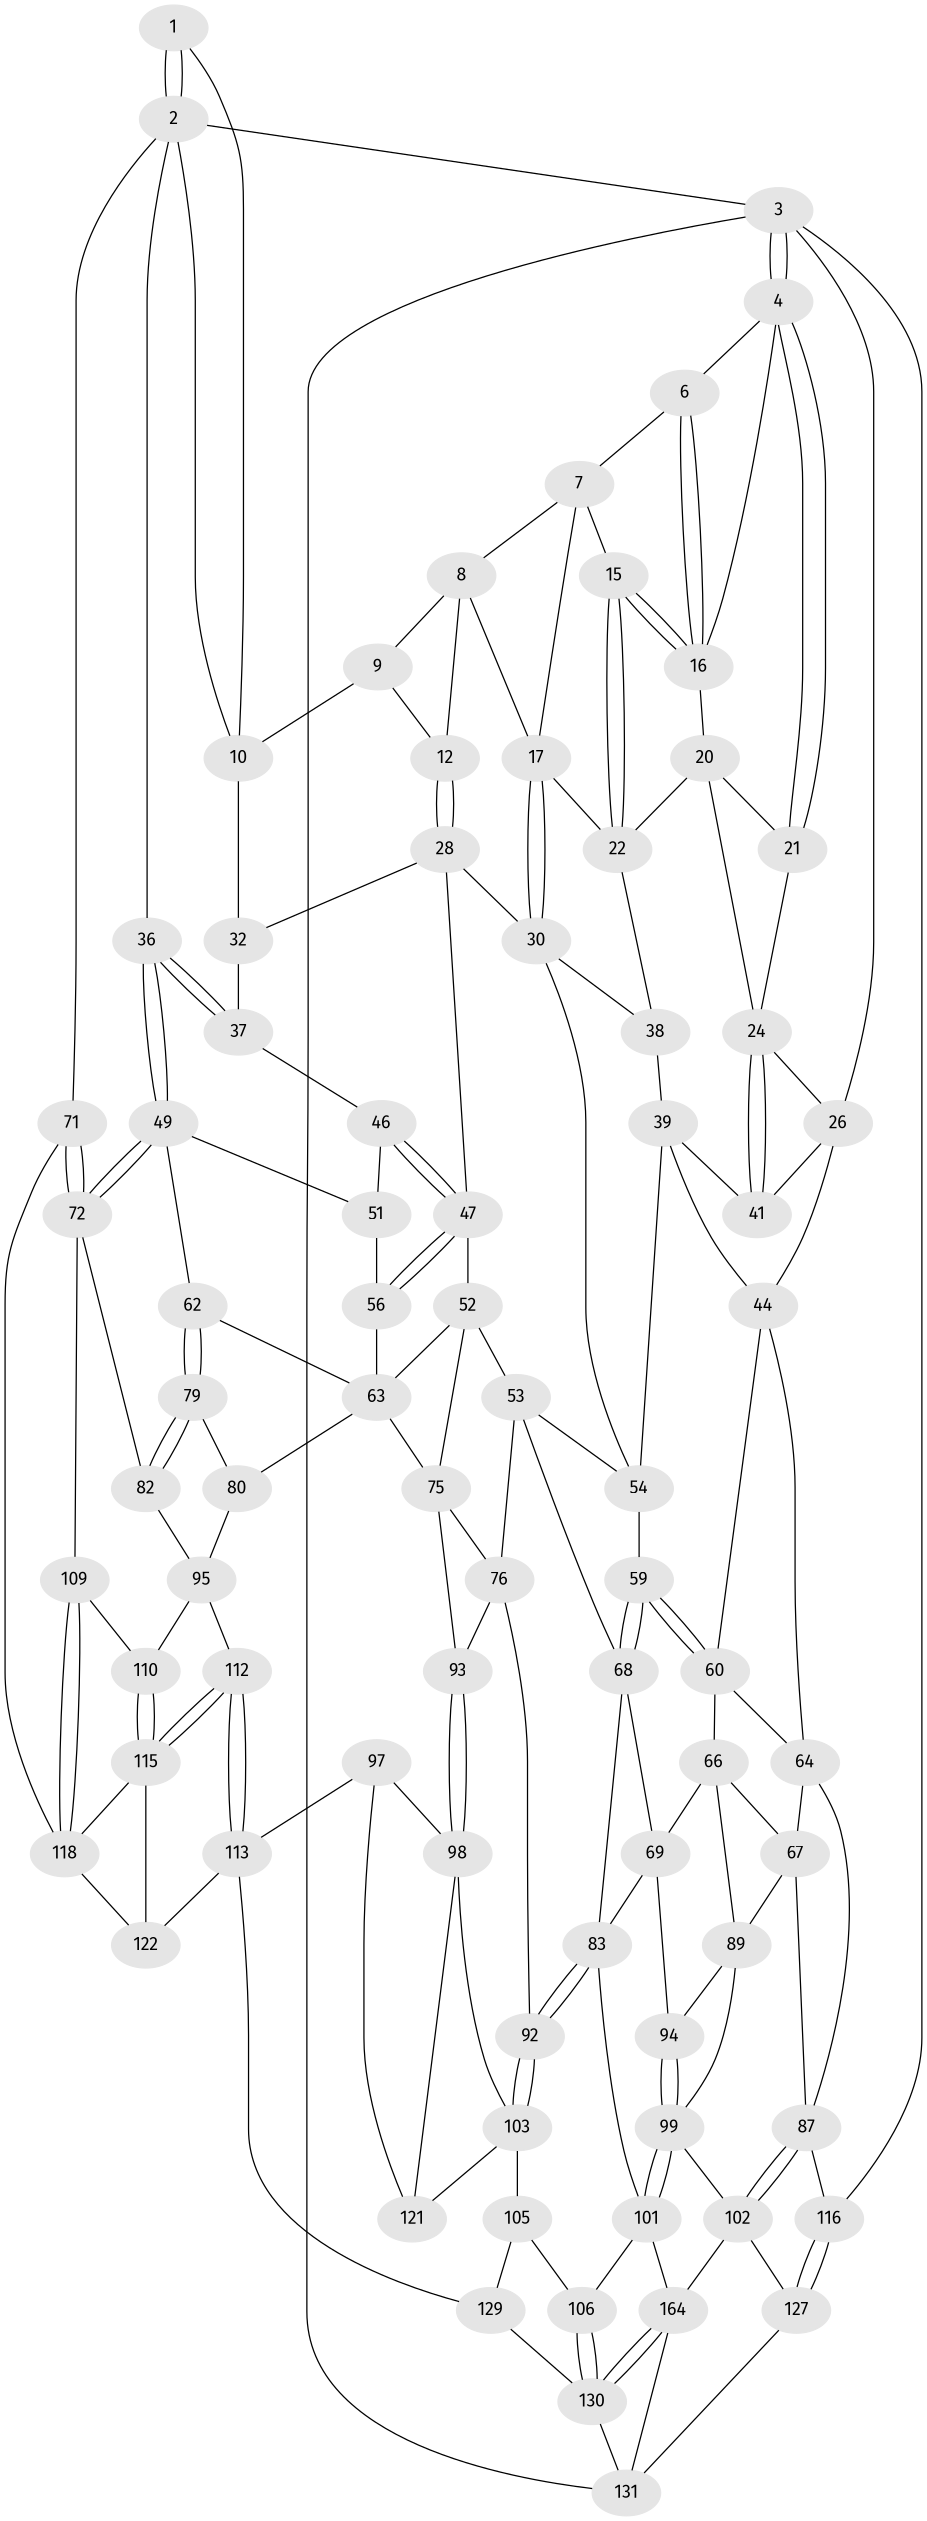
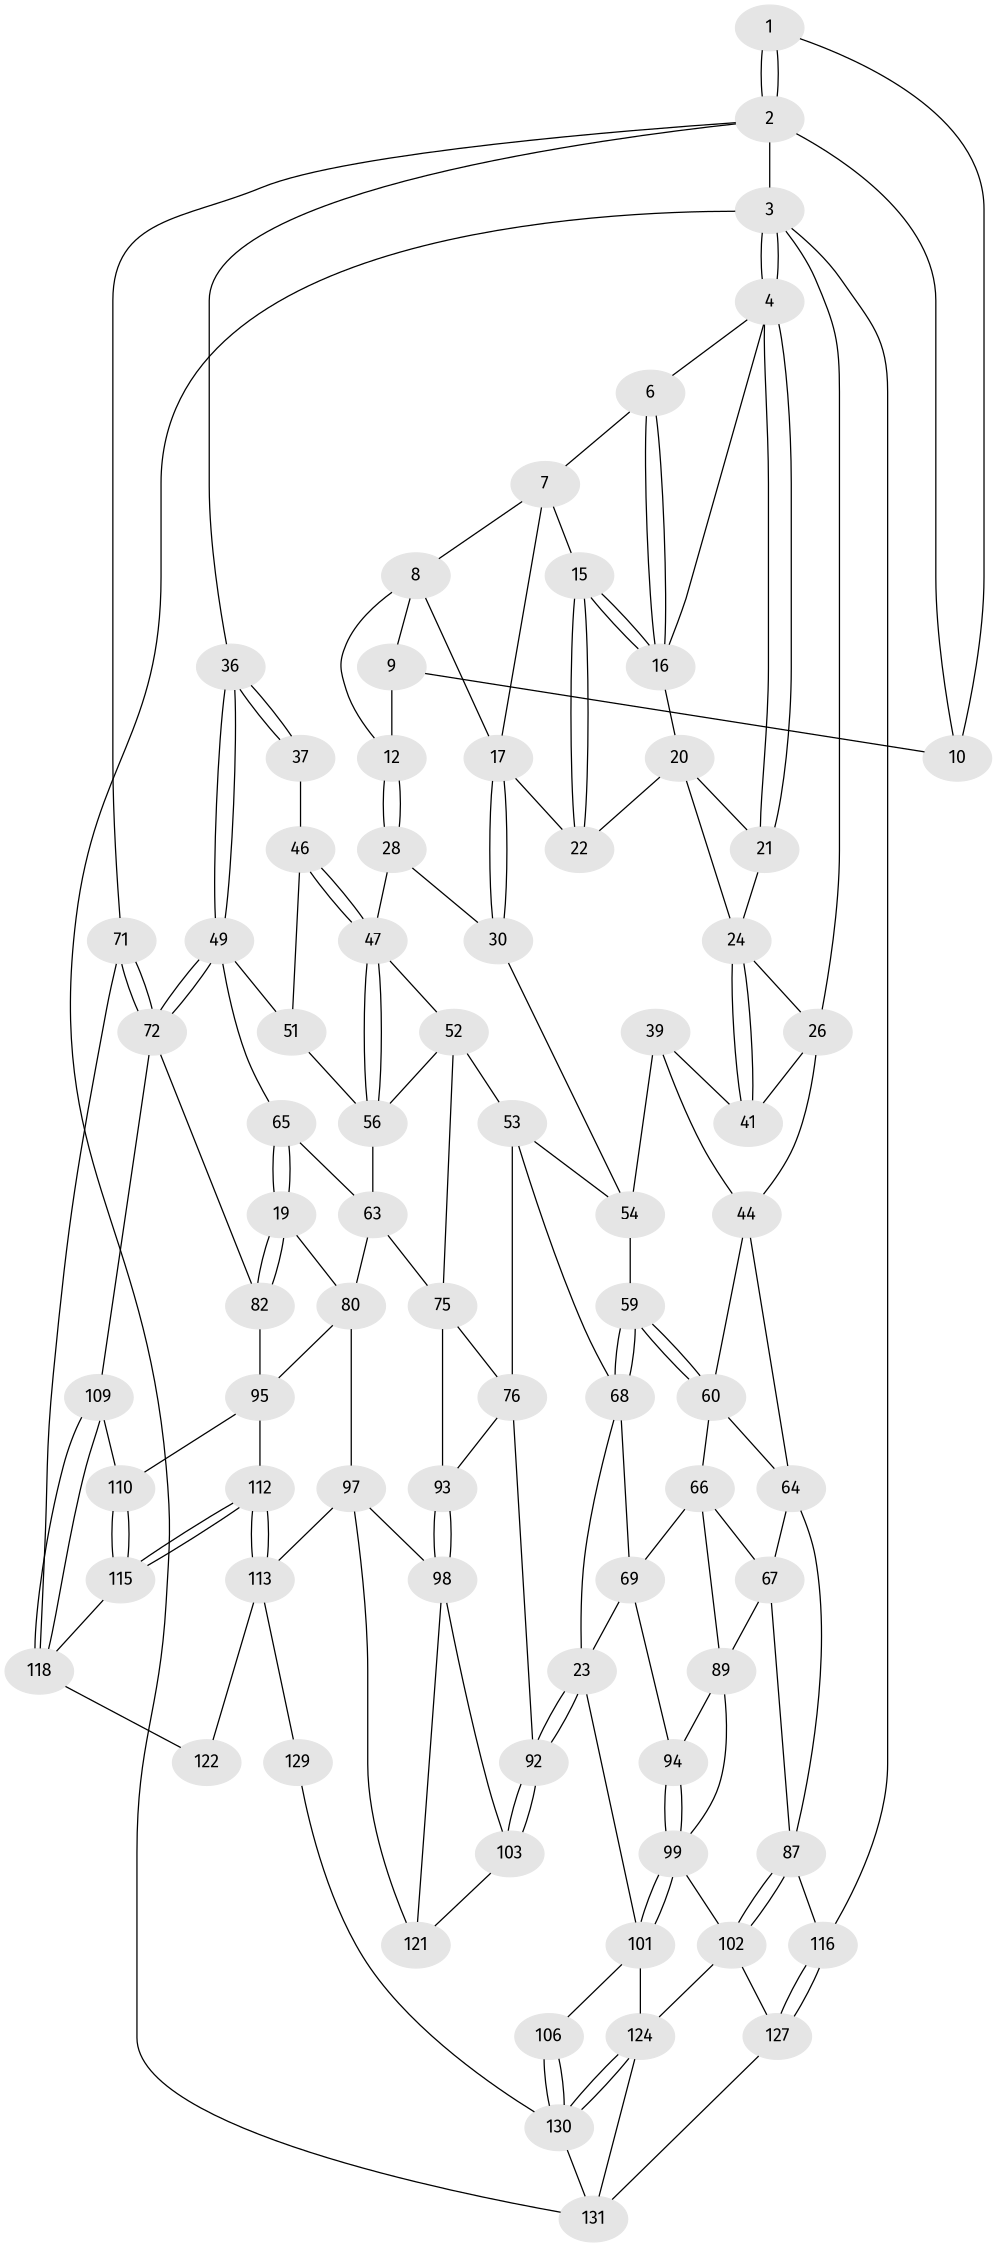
(238, 941) -> none
(656, 1032) -> none
(193, 1306) -> (282, 1123)
(422, 1352) -> (413, 1078)
(193, 1397) -> (282, 1215)
none -> (351, 1397)
(146, 1854) -> none
(597, 1945) -> (582, 1671)
(517, 2219) -> none
(673, 2310) -> (640, 2036)
